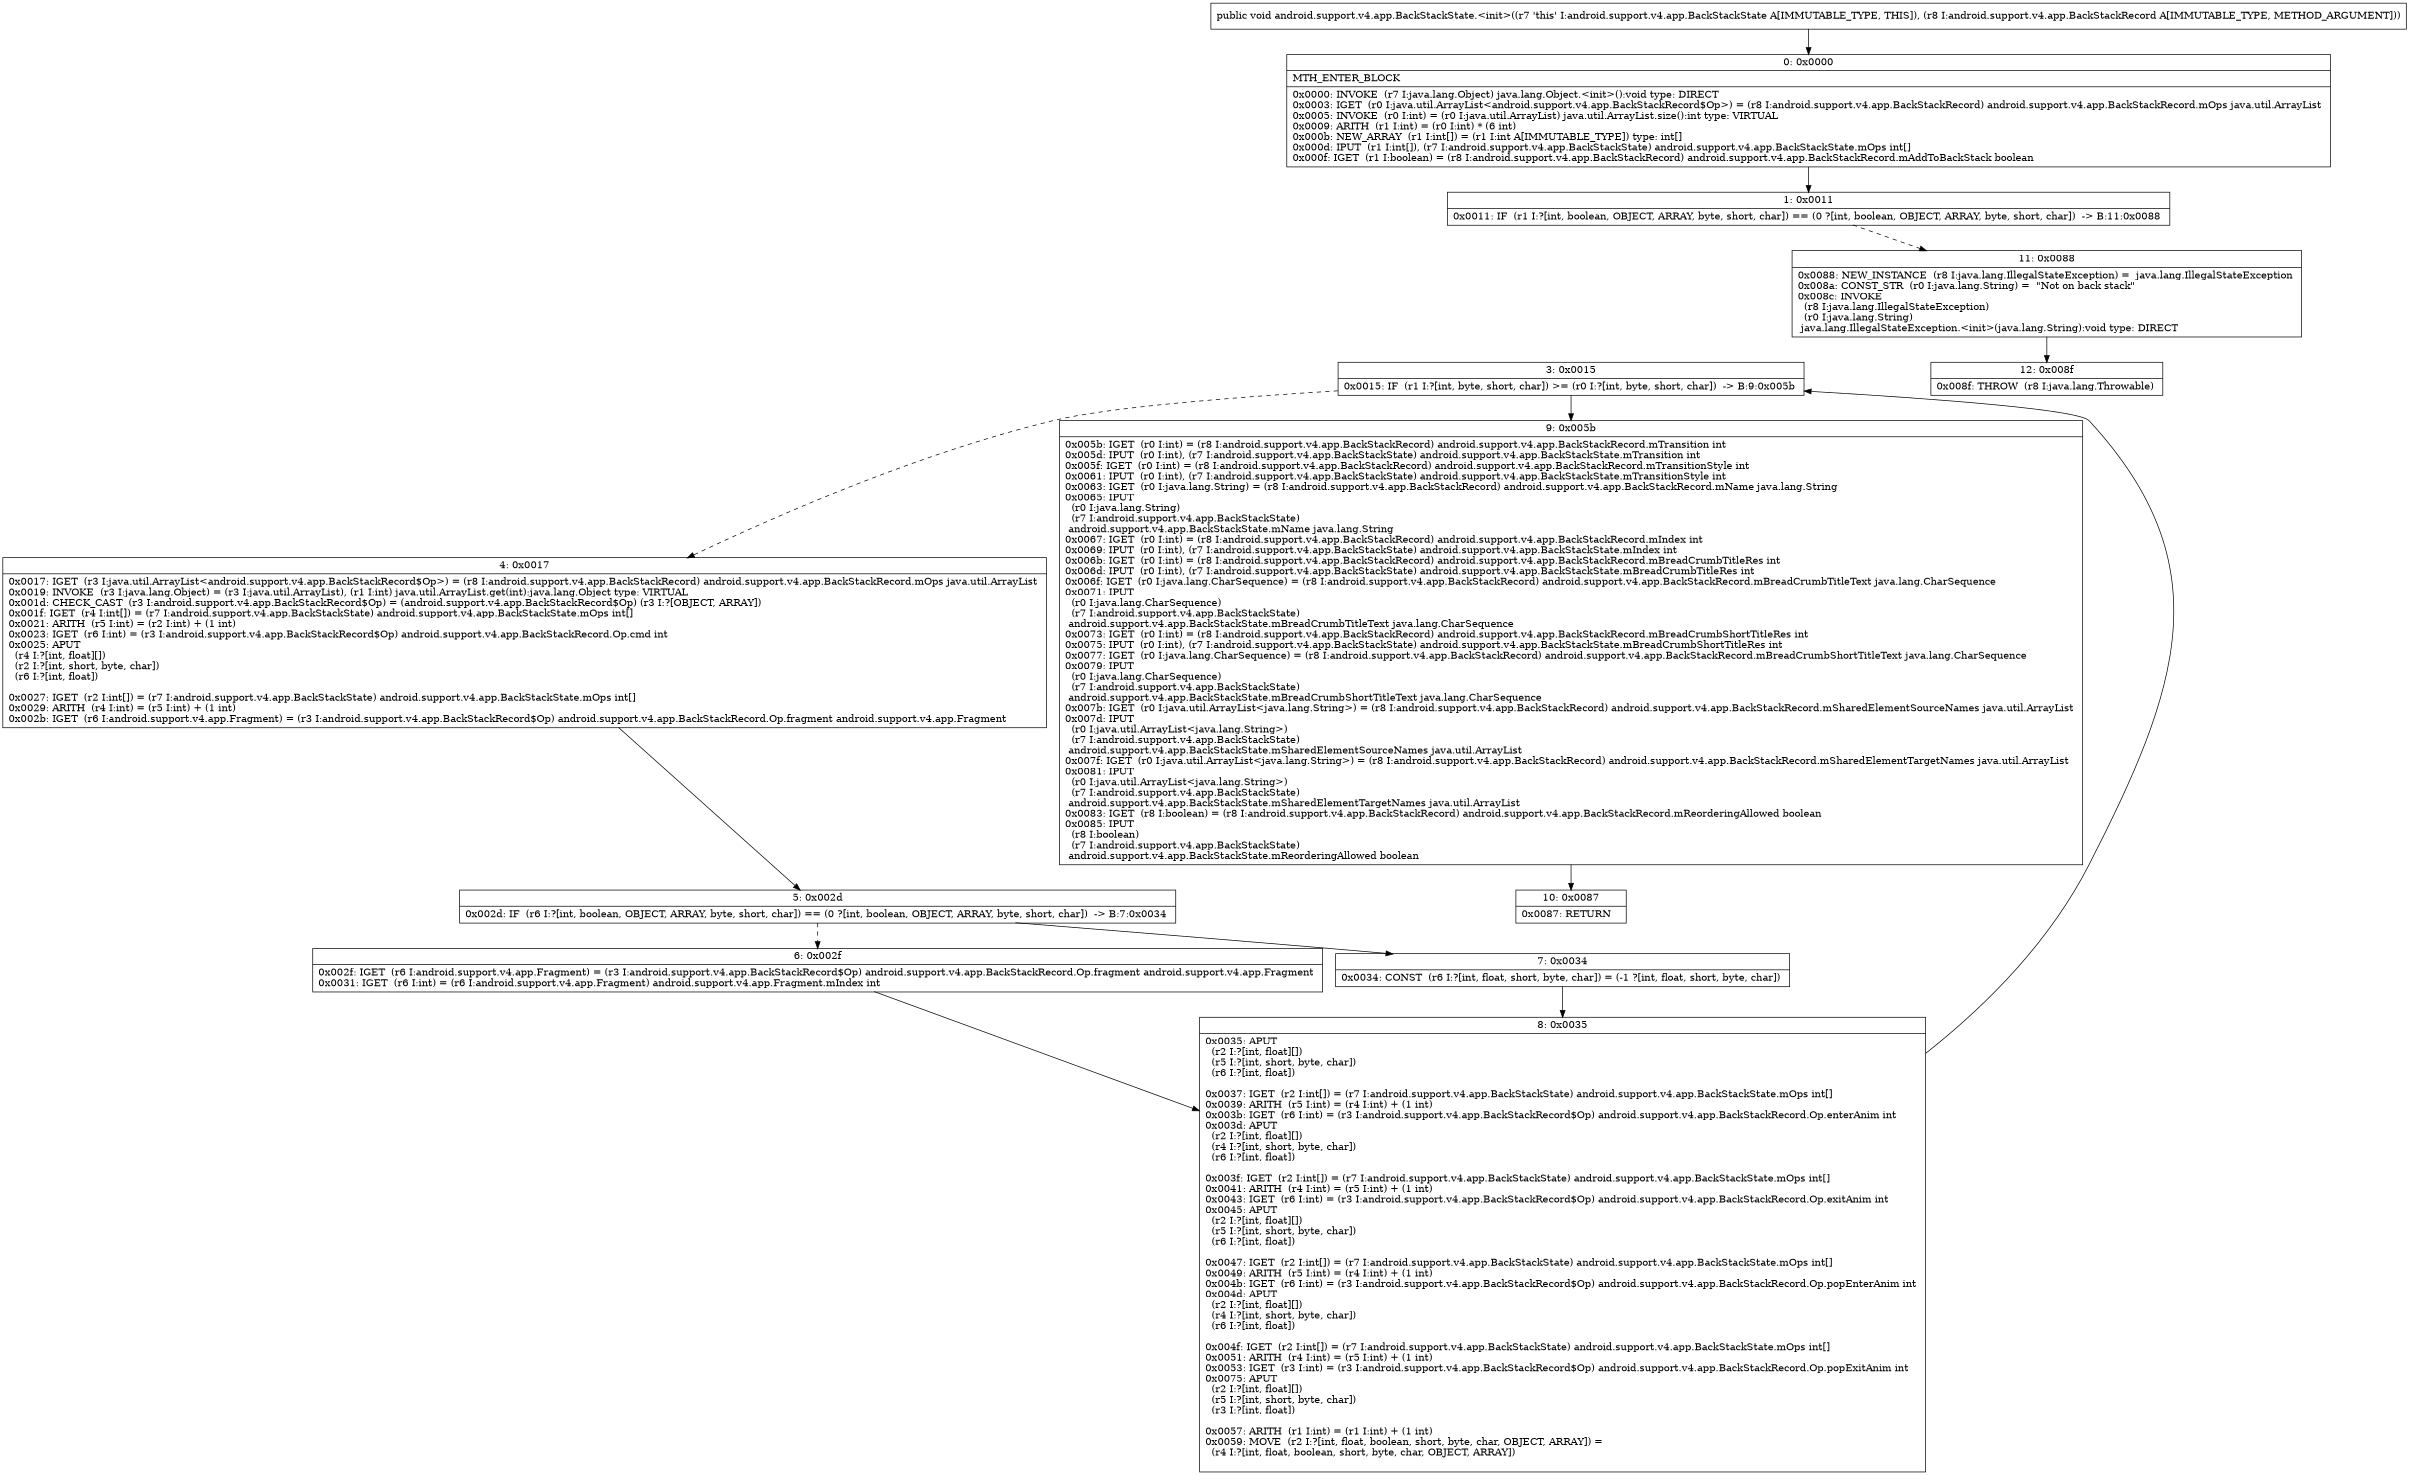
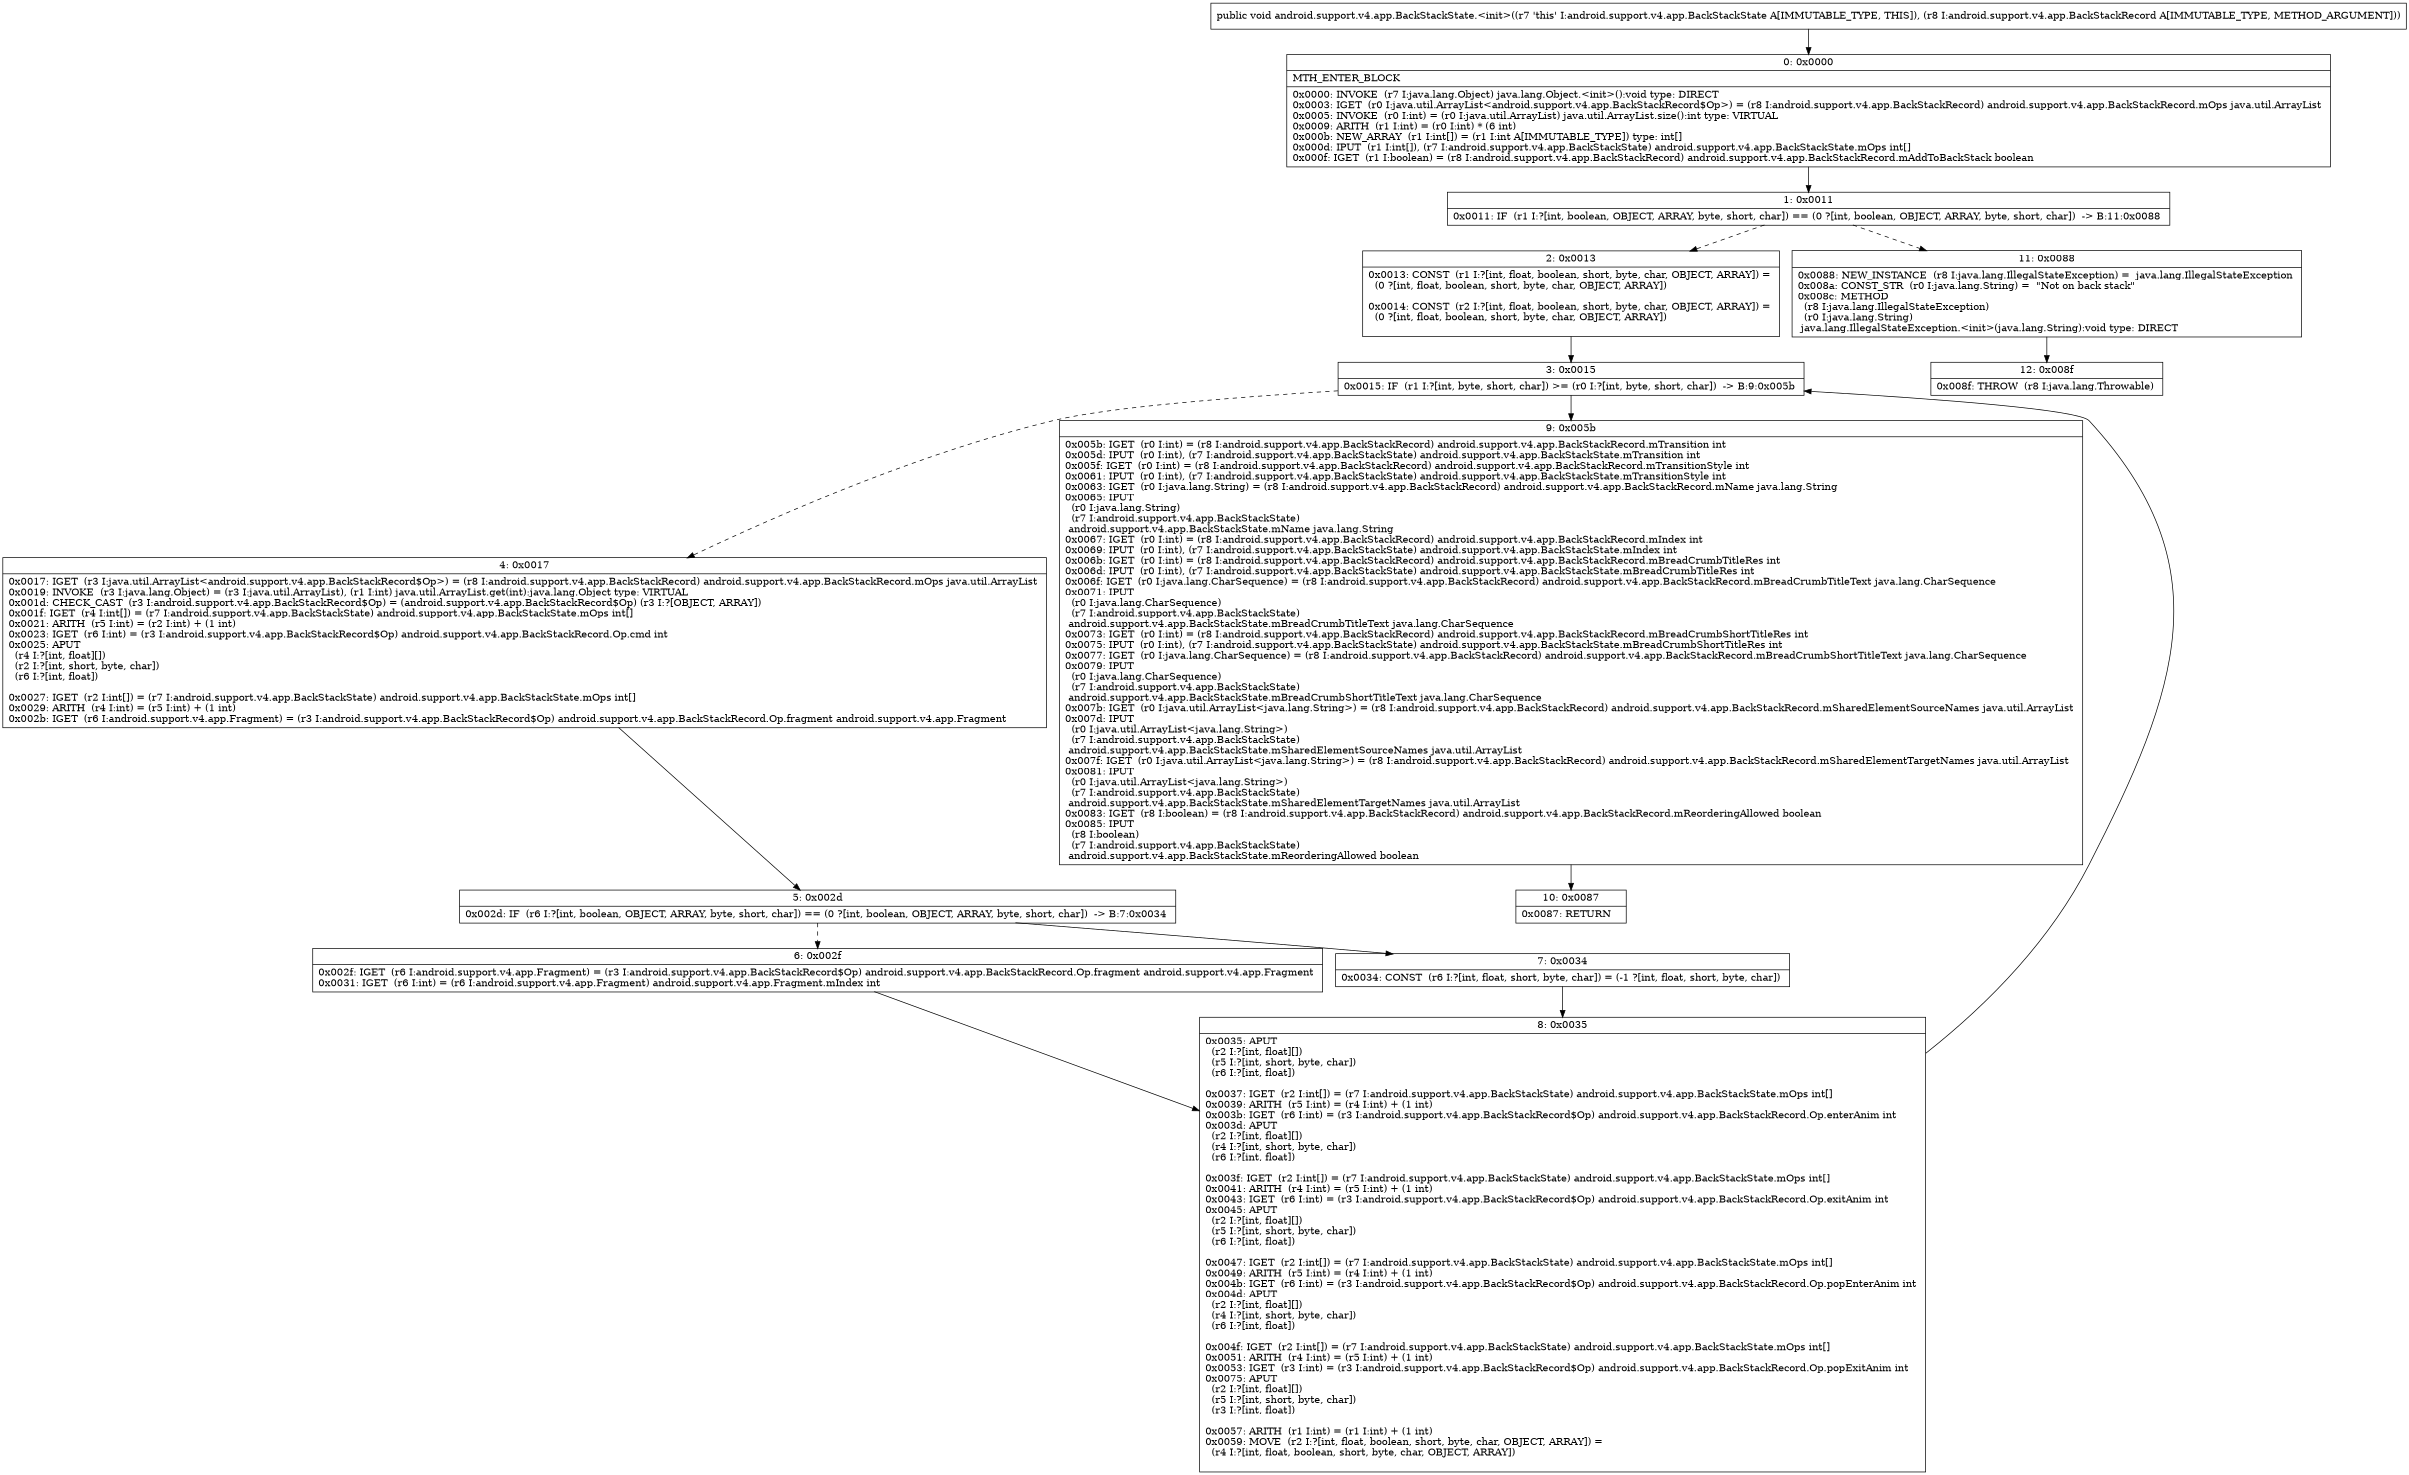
none -> (1571, 294)
(1843, 297) -> (1847, 297)
